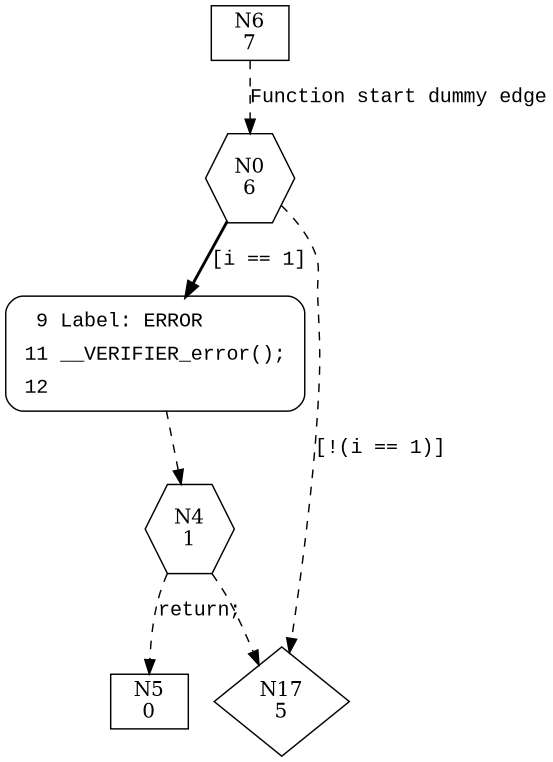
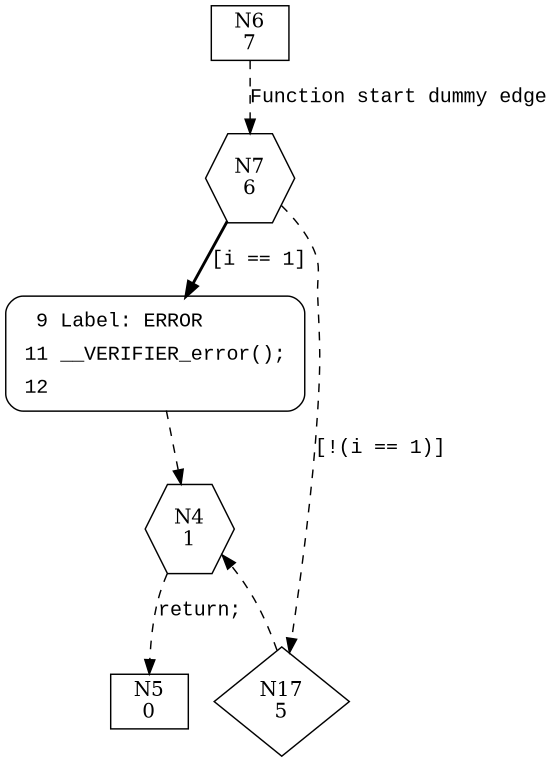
(250, 178) -> (250, 178)
(235, 611) -> (258, 606)
